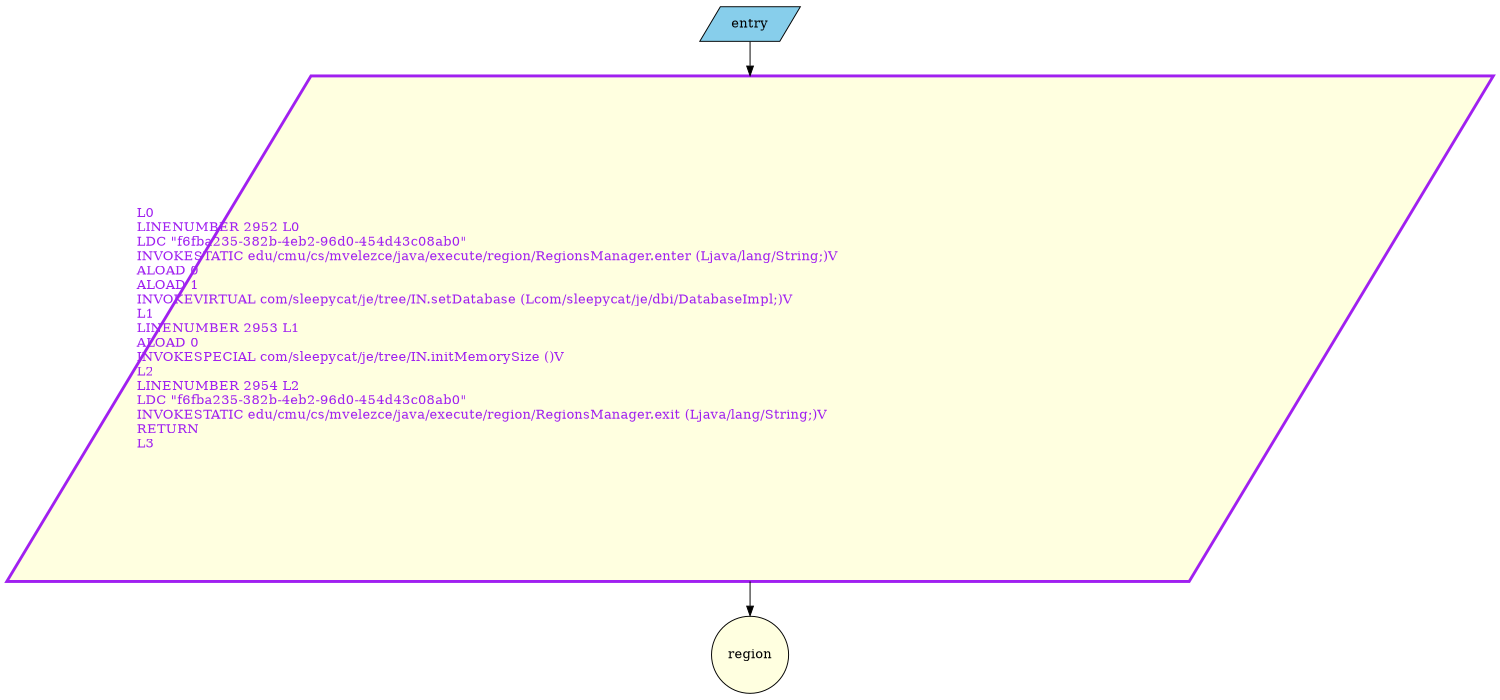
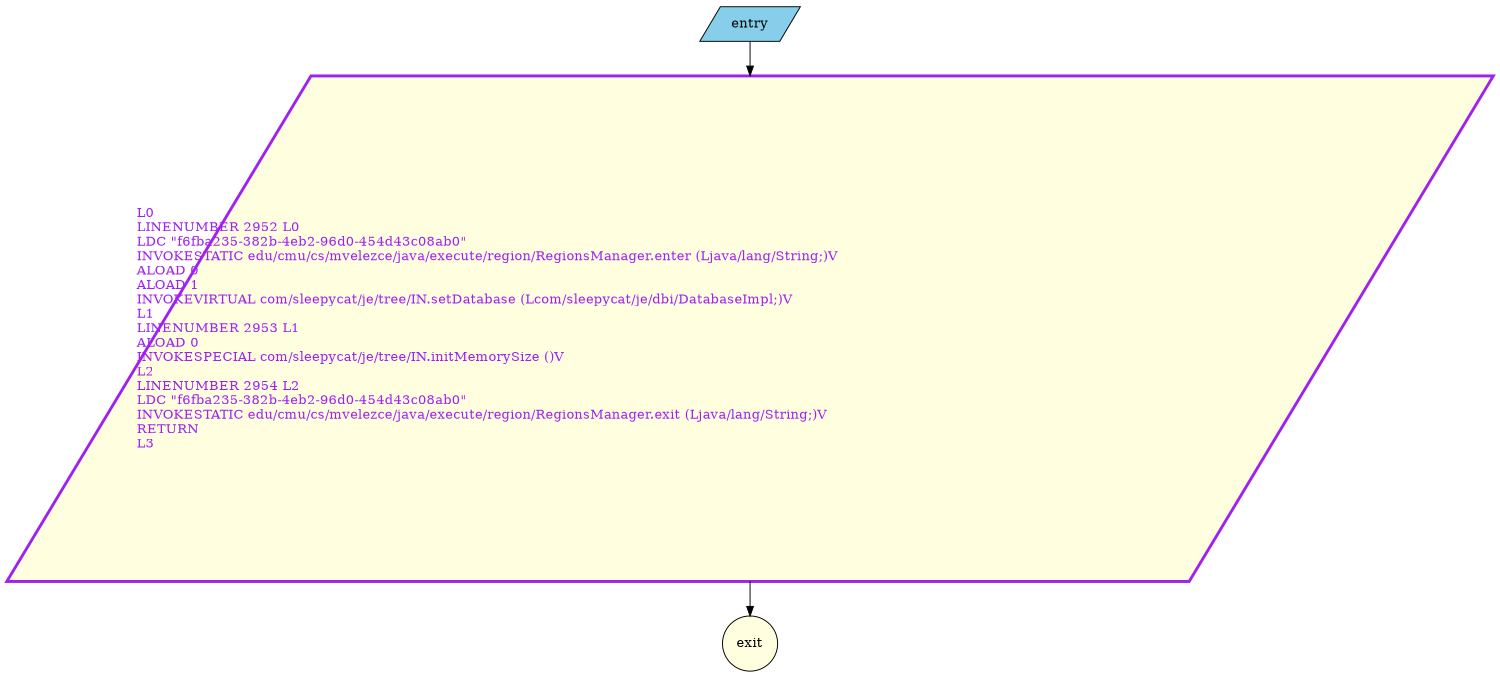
(750, 655) -> (750, 644)
